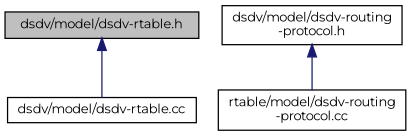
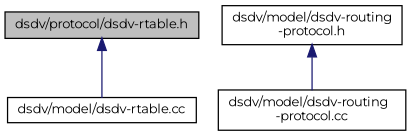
(102, 25) -> (102, 25)
(312, 110) -> (312, 110)
